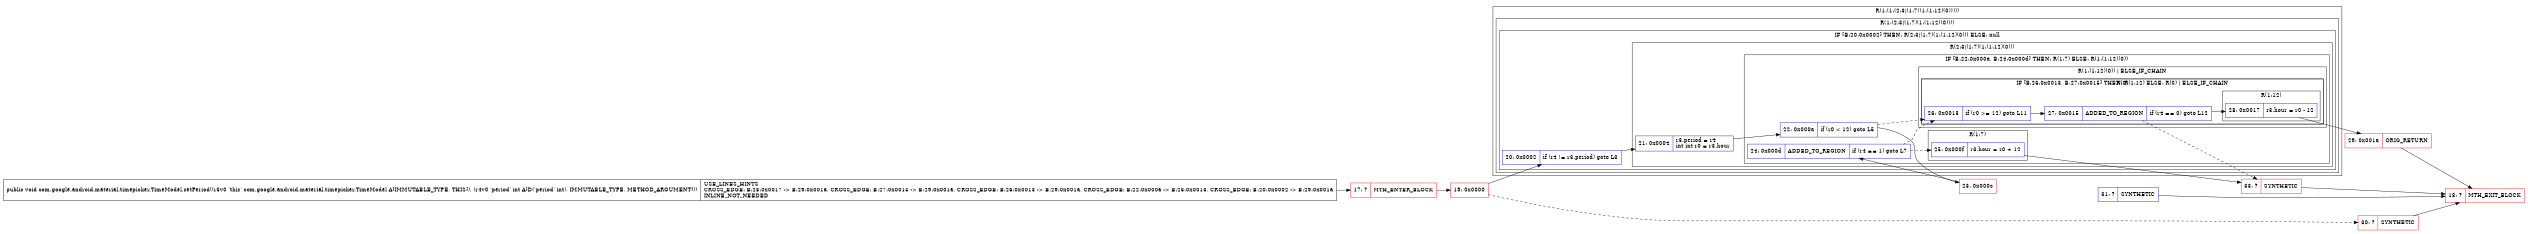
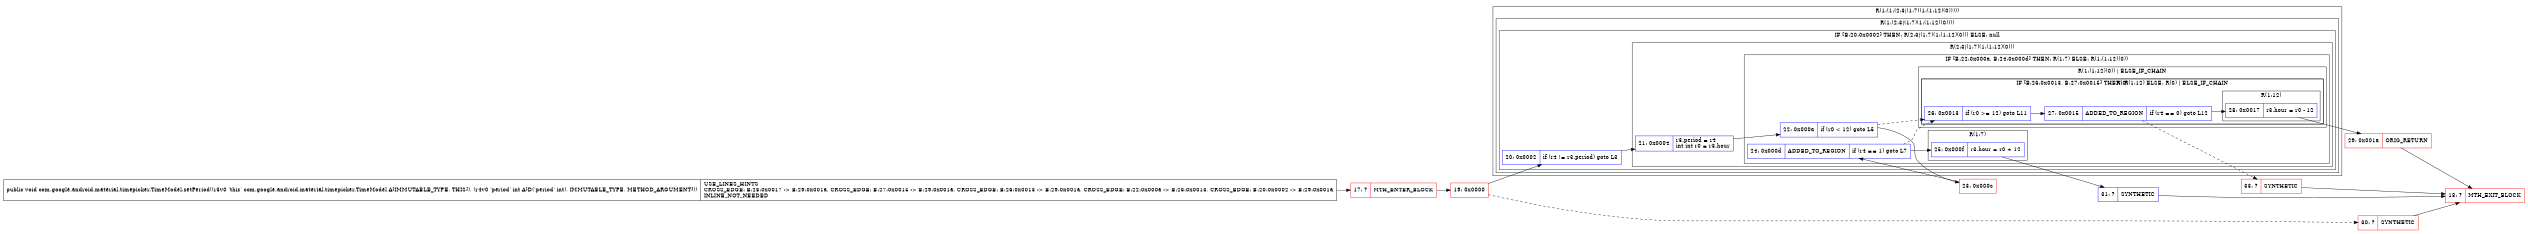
(1919, 150) -> (1919, 150)
(2131, 169) -> (2073, 178)
